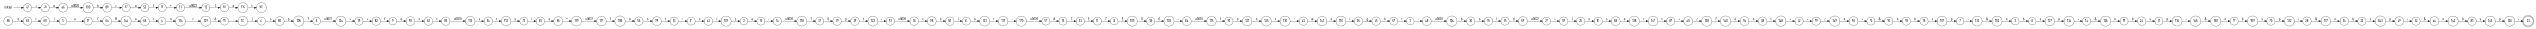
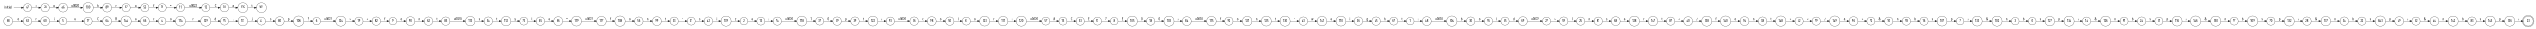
(1021, 21) -> (1021, 21)
